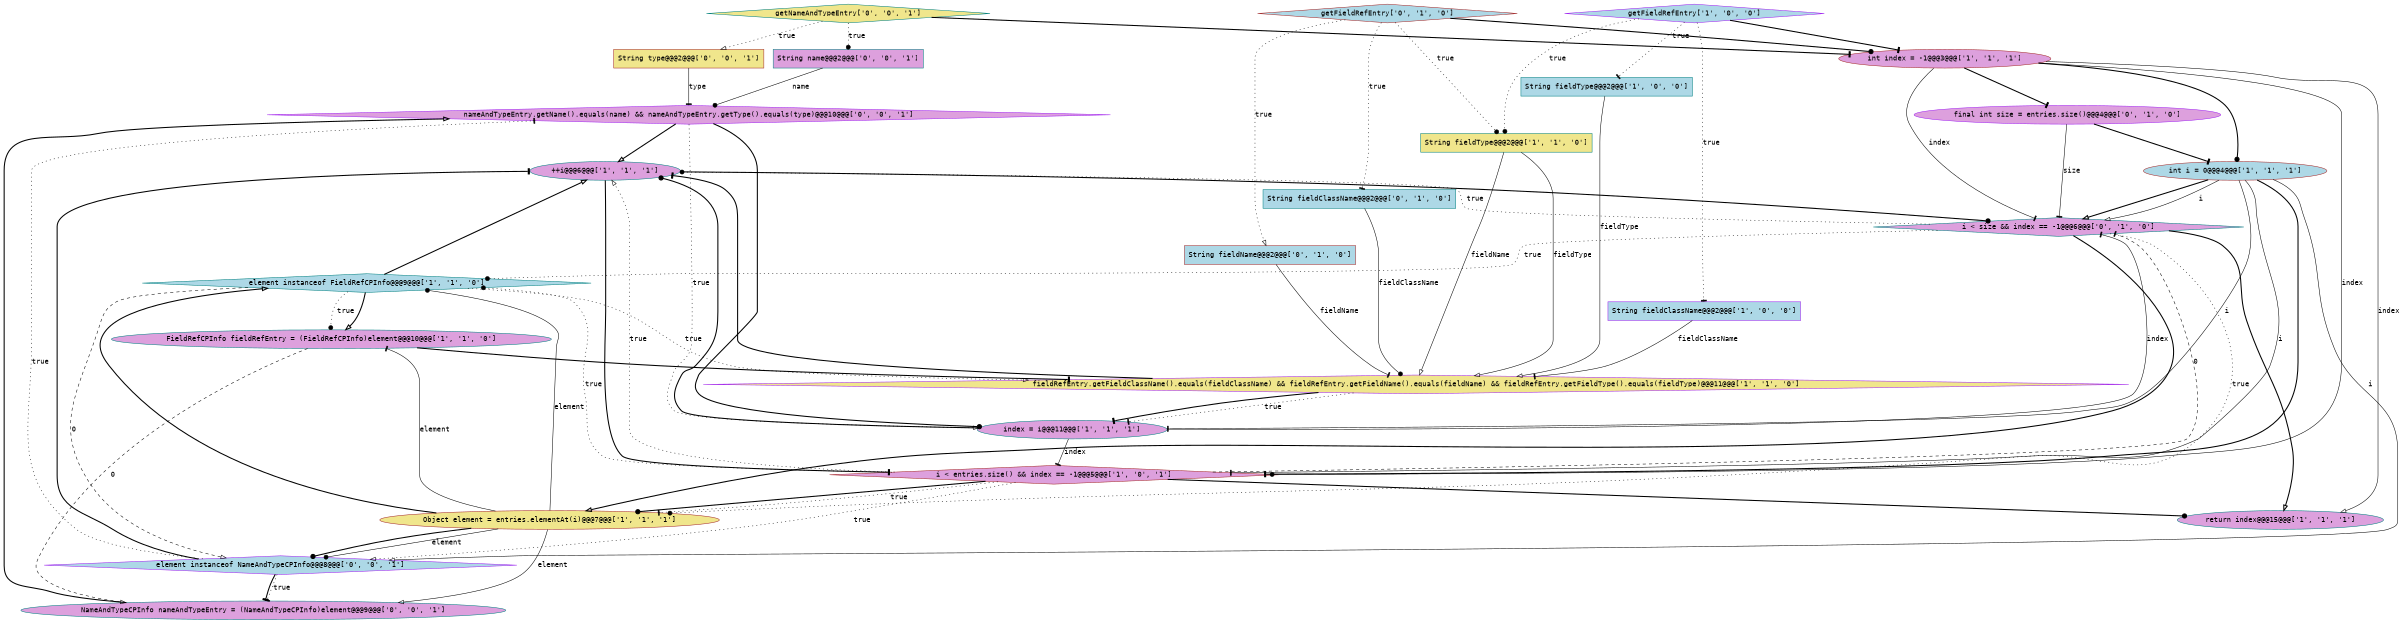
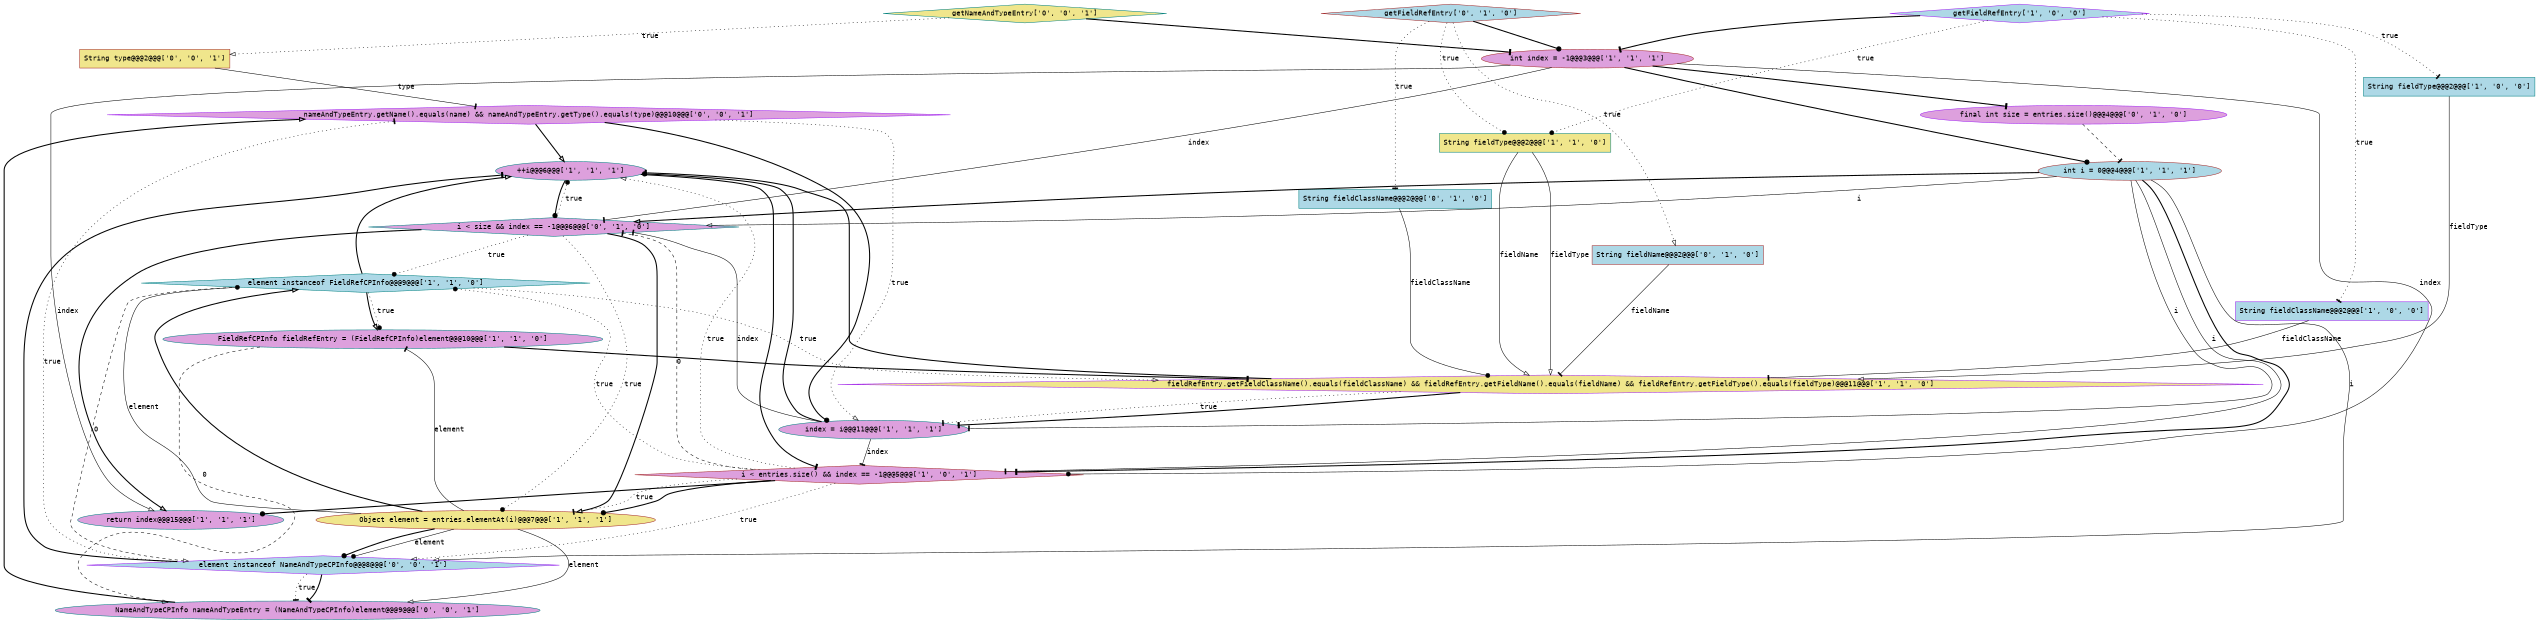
(848, 59) -> none
(2150, 143) -> (2101, 142)
(2063, 170) -> none
